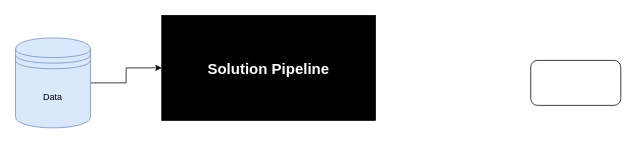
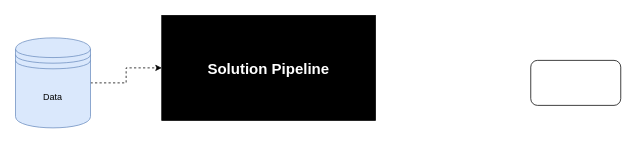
(126, 78) -> (126, 78)
